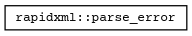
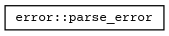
(96, 18) -> (85, 18)
